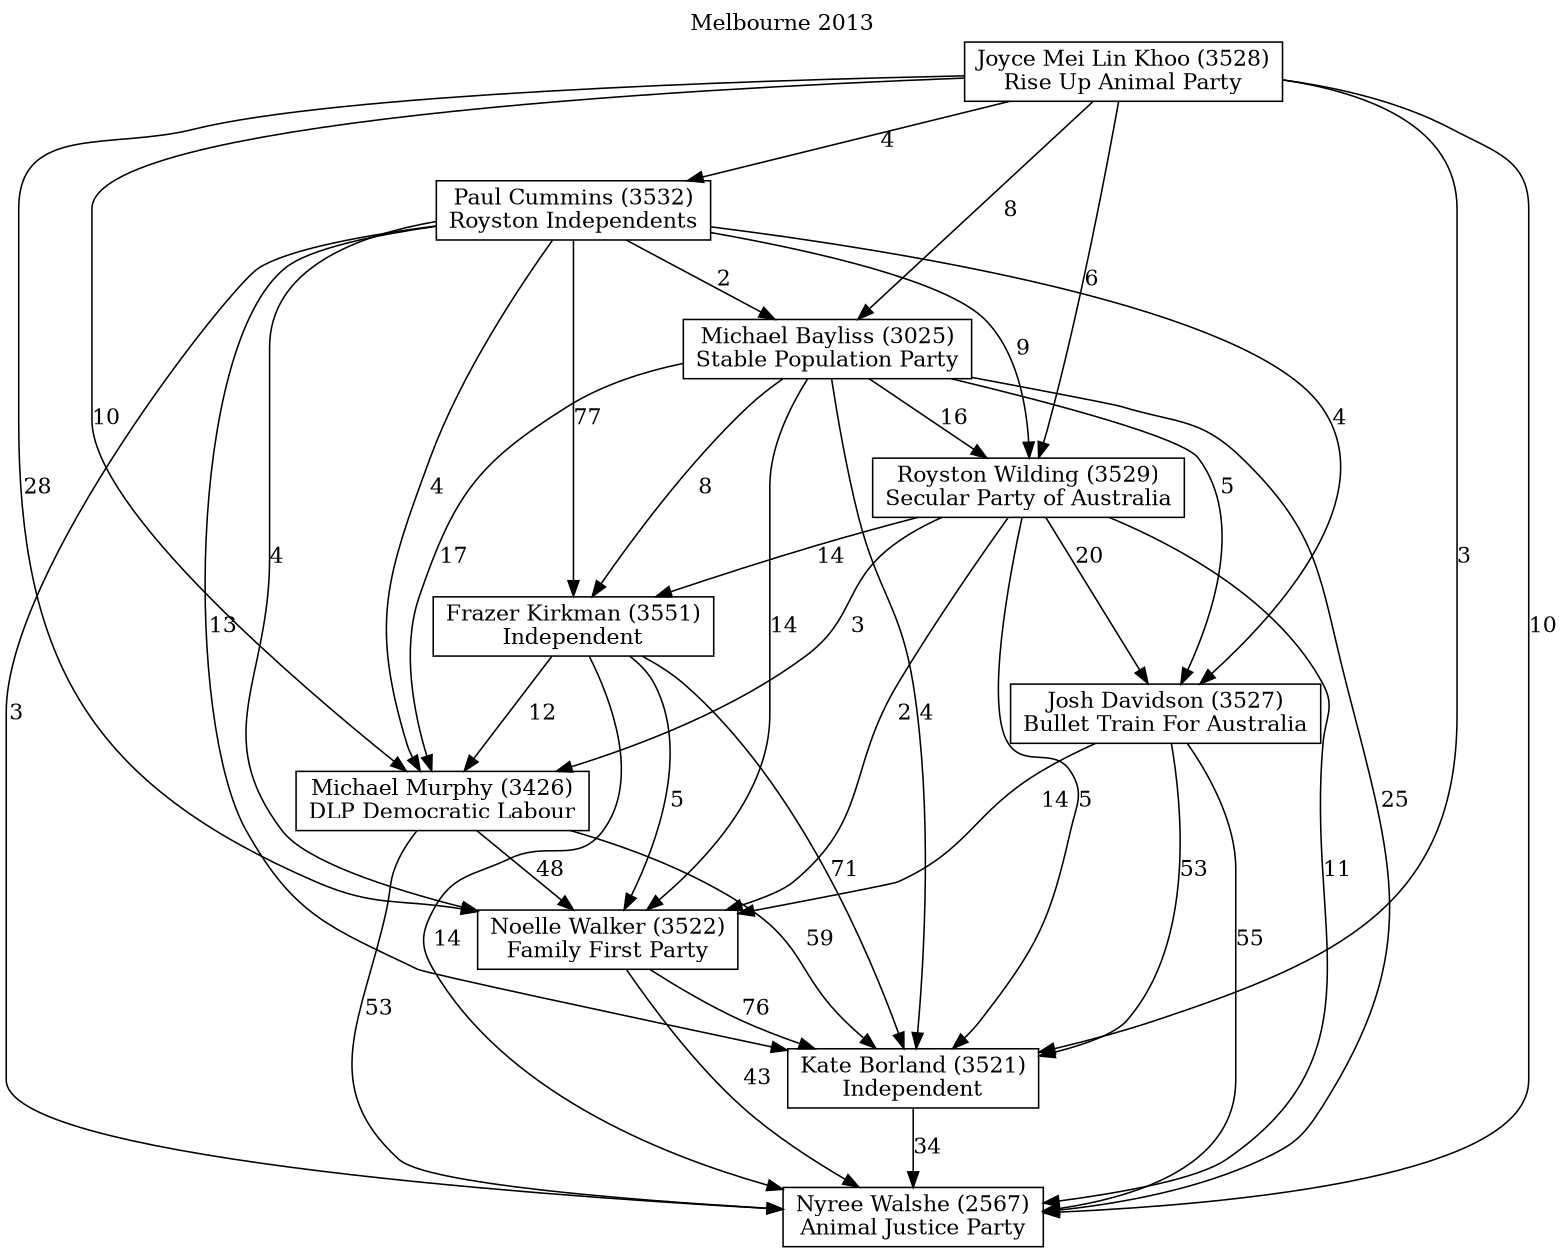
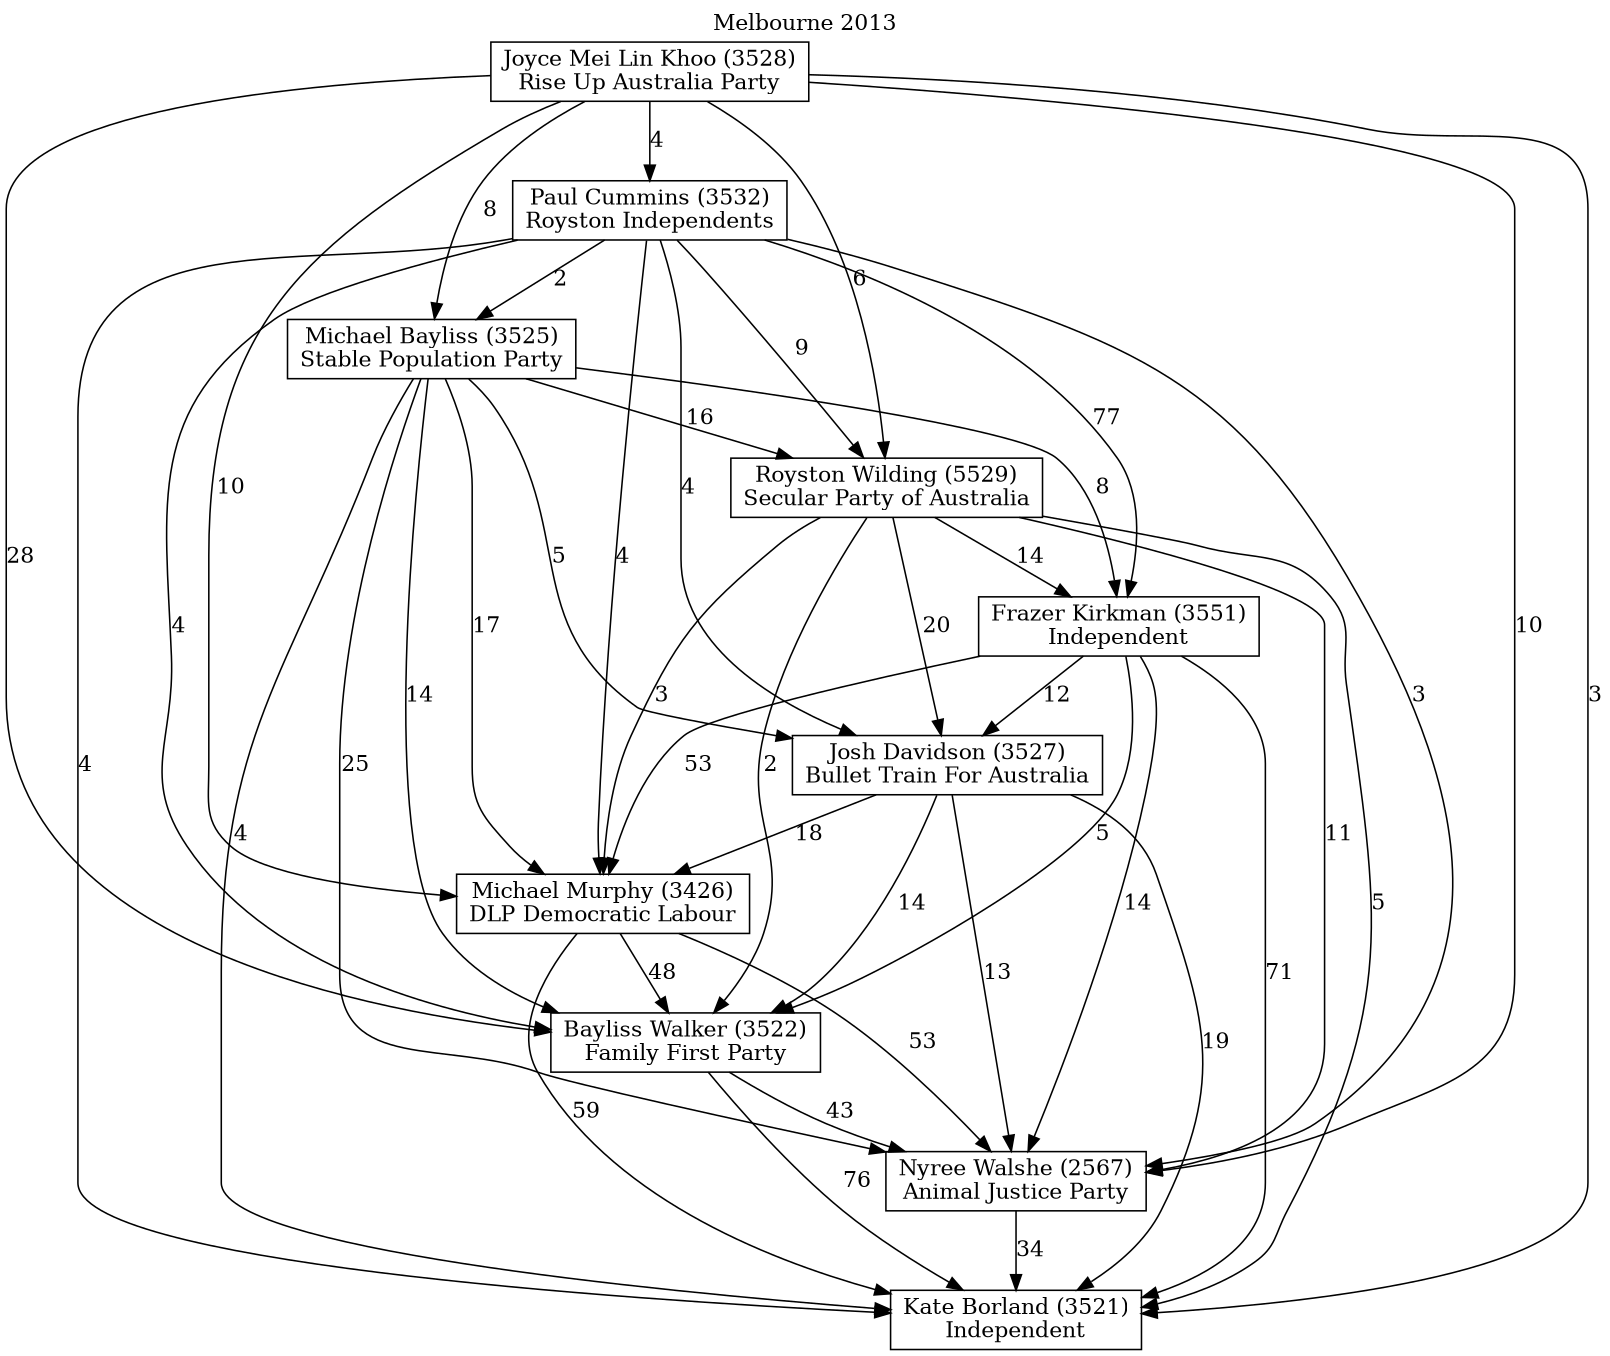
(1124, 72) -> (650, 72)
(827, 349) -> (432, 349)
(1028, 488) -> (887, 488)
(224, 626) -> (86, 765)
none -> (1039, 691)
(543, 714) -> (699, 765)
none -> (783, 832)
(1194, 870) -> (1216, 1043)
(608, 940) -> (686, 1043)
(1251, 940) -> (998, 973)
(913, 1140) -> (1016, 1243)
